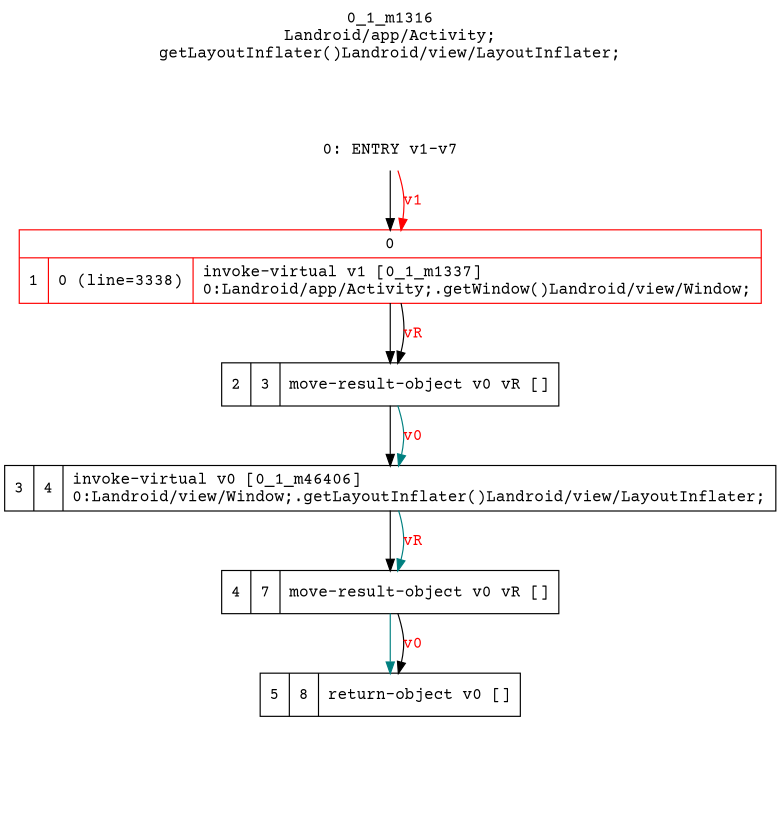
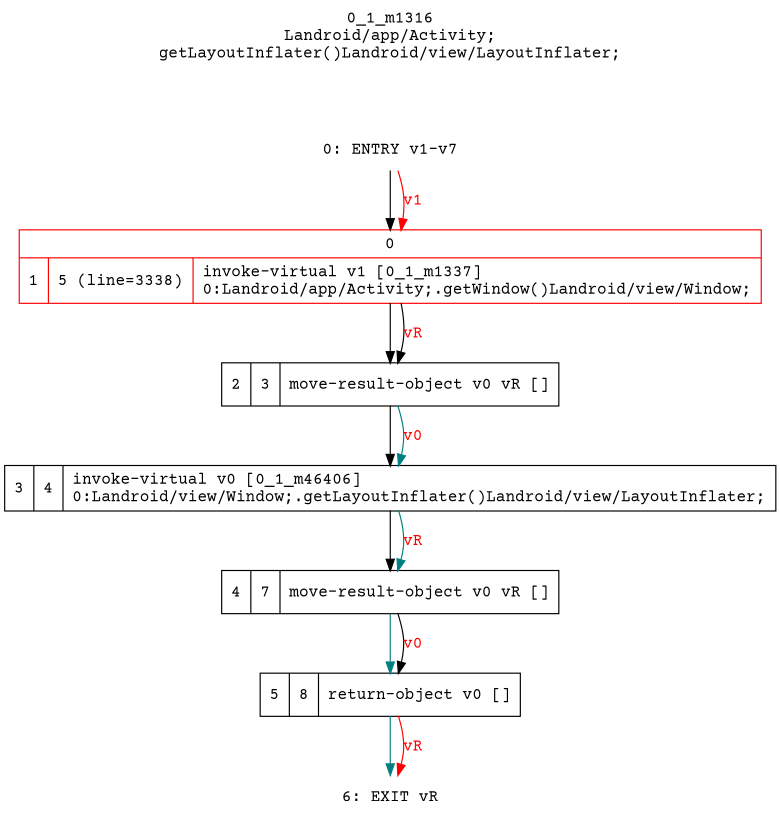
(121, 280) -> (121, 280)
none -> (390, 797)
